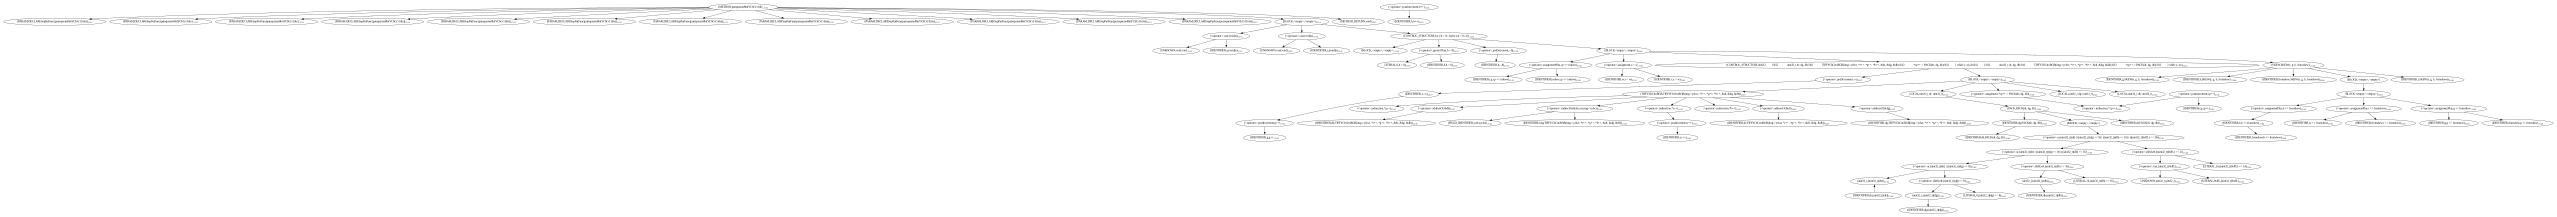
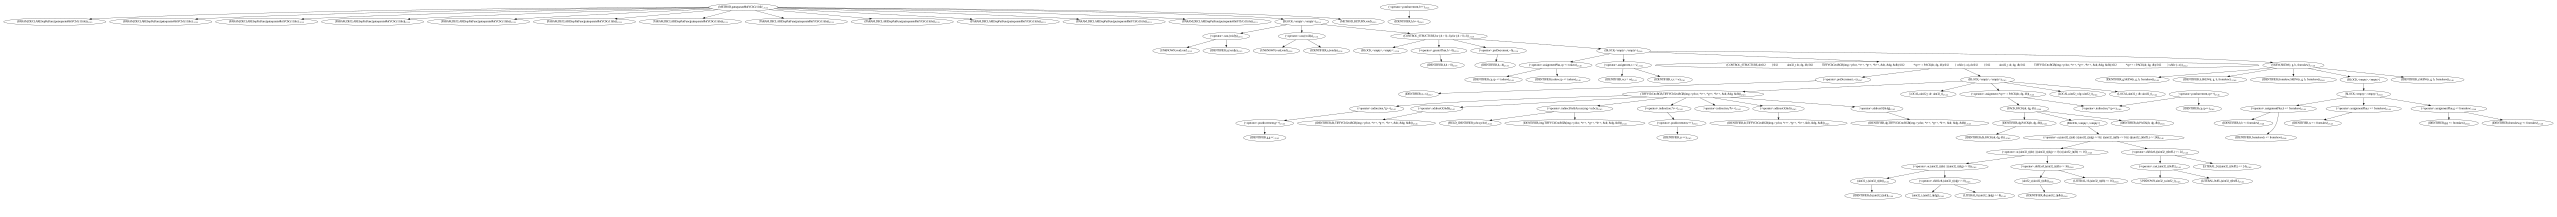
(1397, 65) -> none
(1976, 101) -> (2013, 101)
(1341, 106) -> (1322, 116)
(2380, 123) -> none
(2251, 130) -> (2276, 124)
(1874, 190) -> (1872, 188)
(1928, 210) -> none
